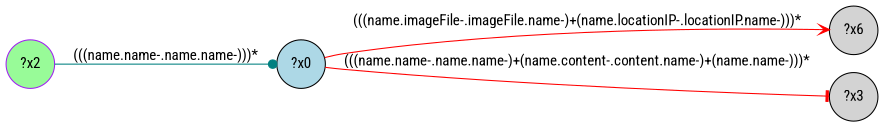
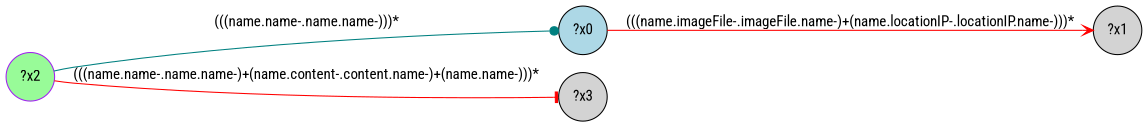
(854, 30) -> (1118, 30)
(574, 85) -> (304, 95)
